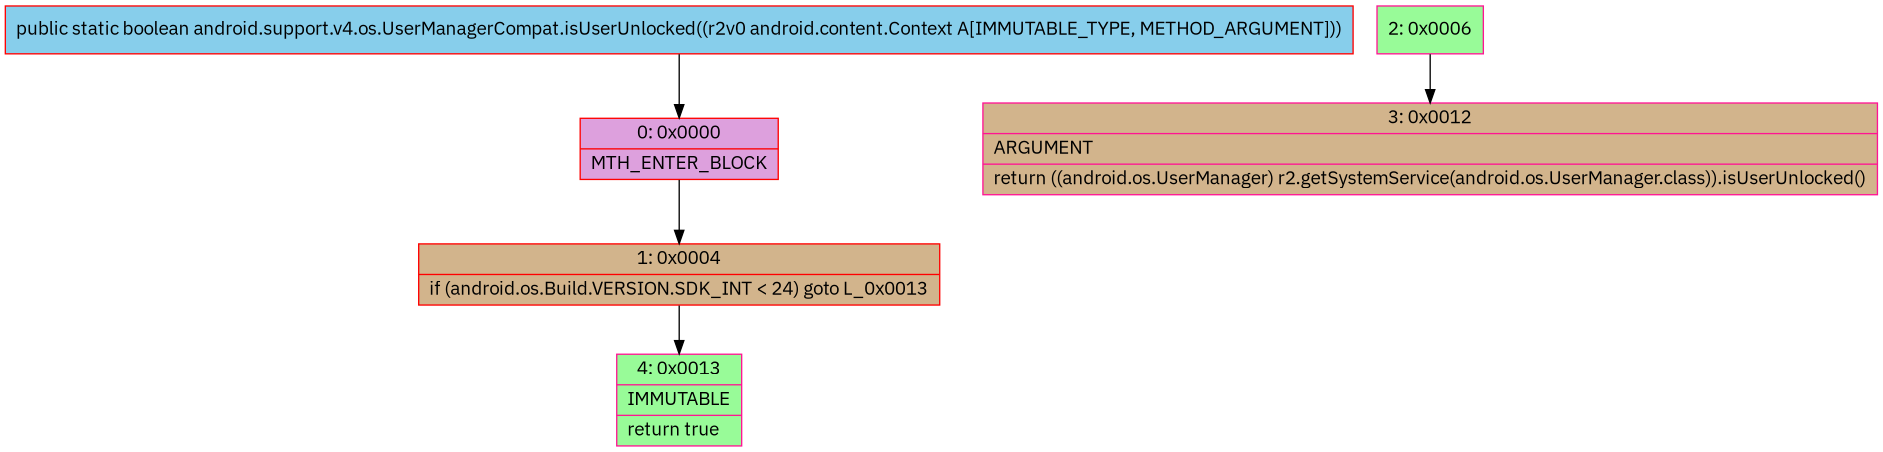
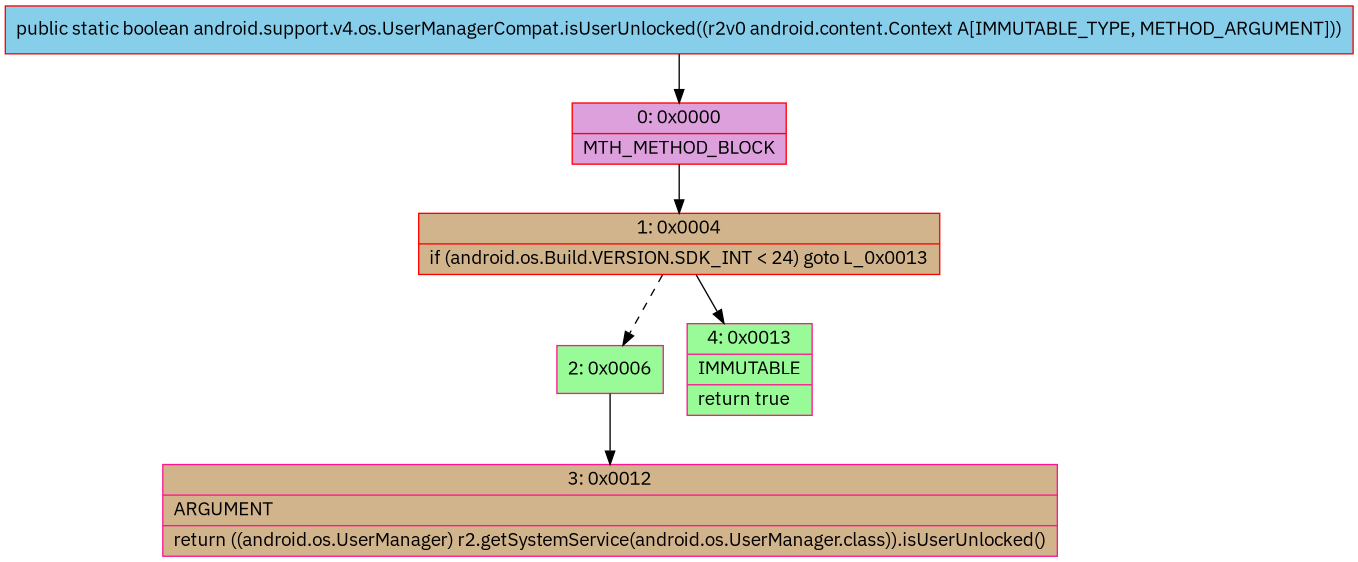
(679, 163) -> (679, 148)
none -> (646, 304)
